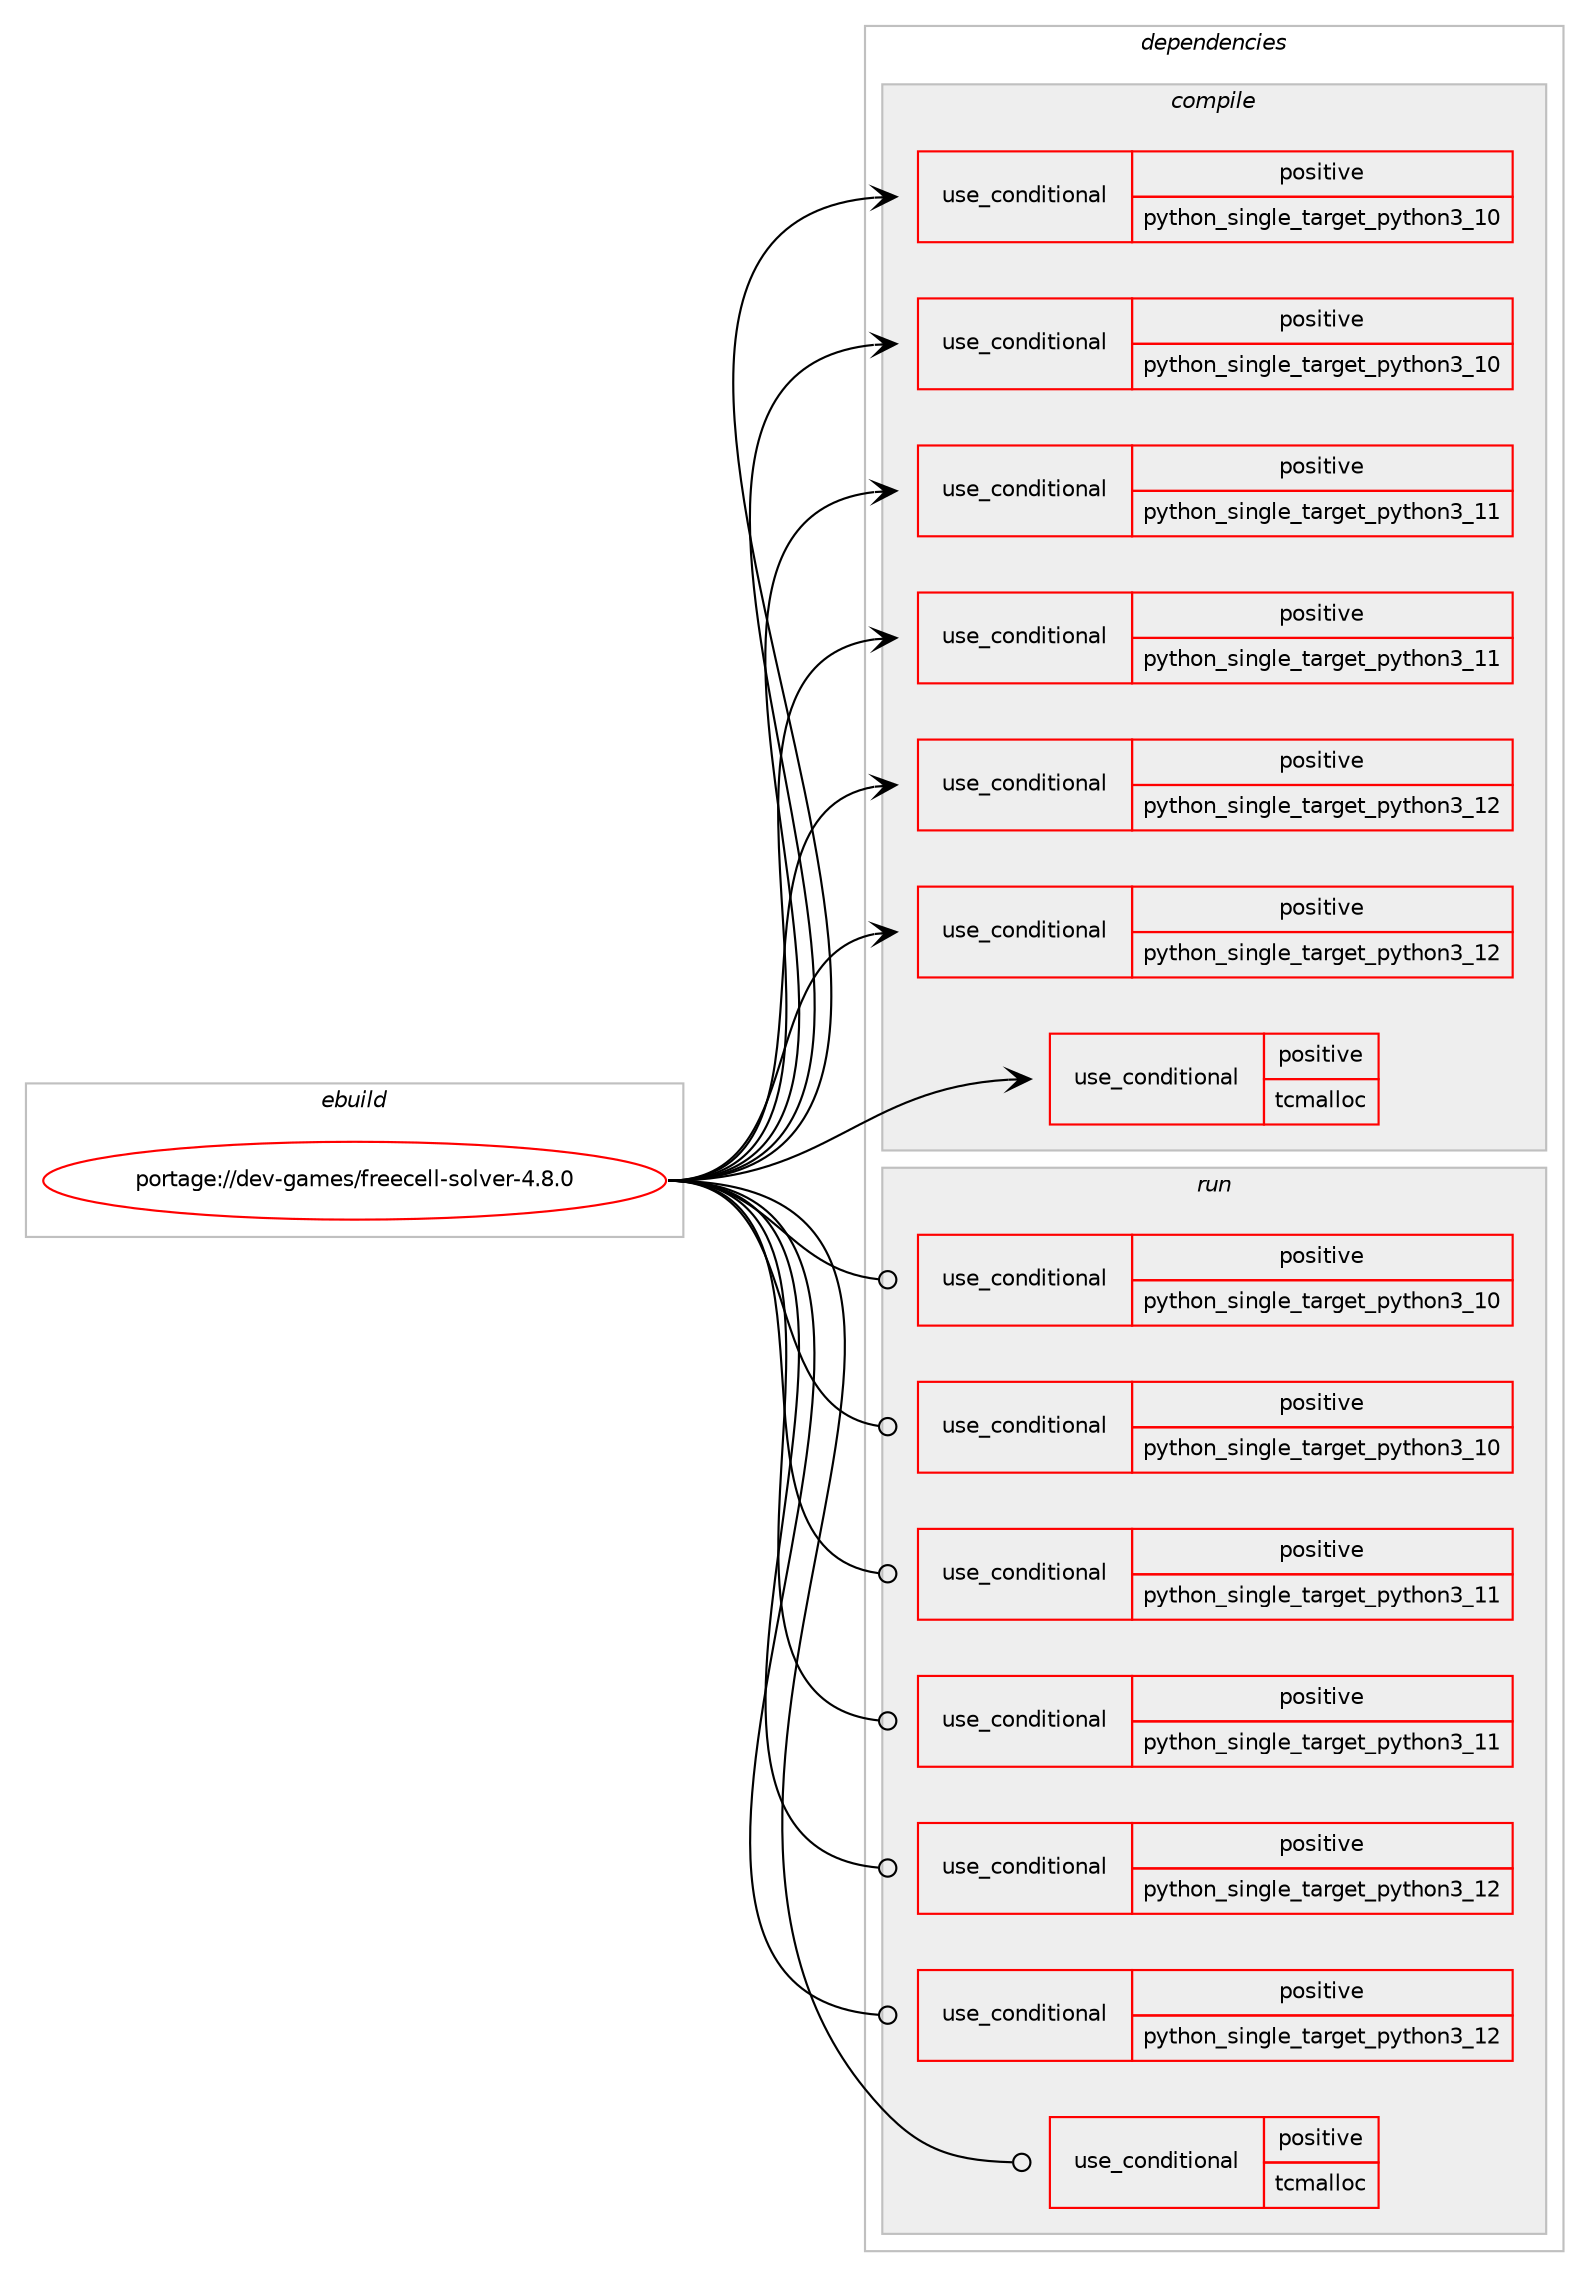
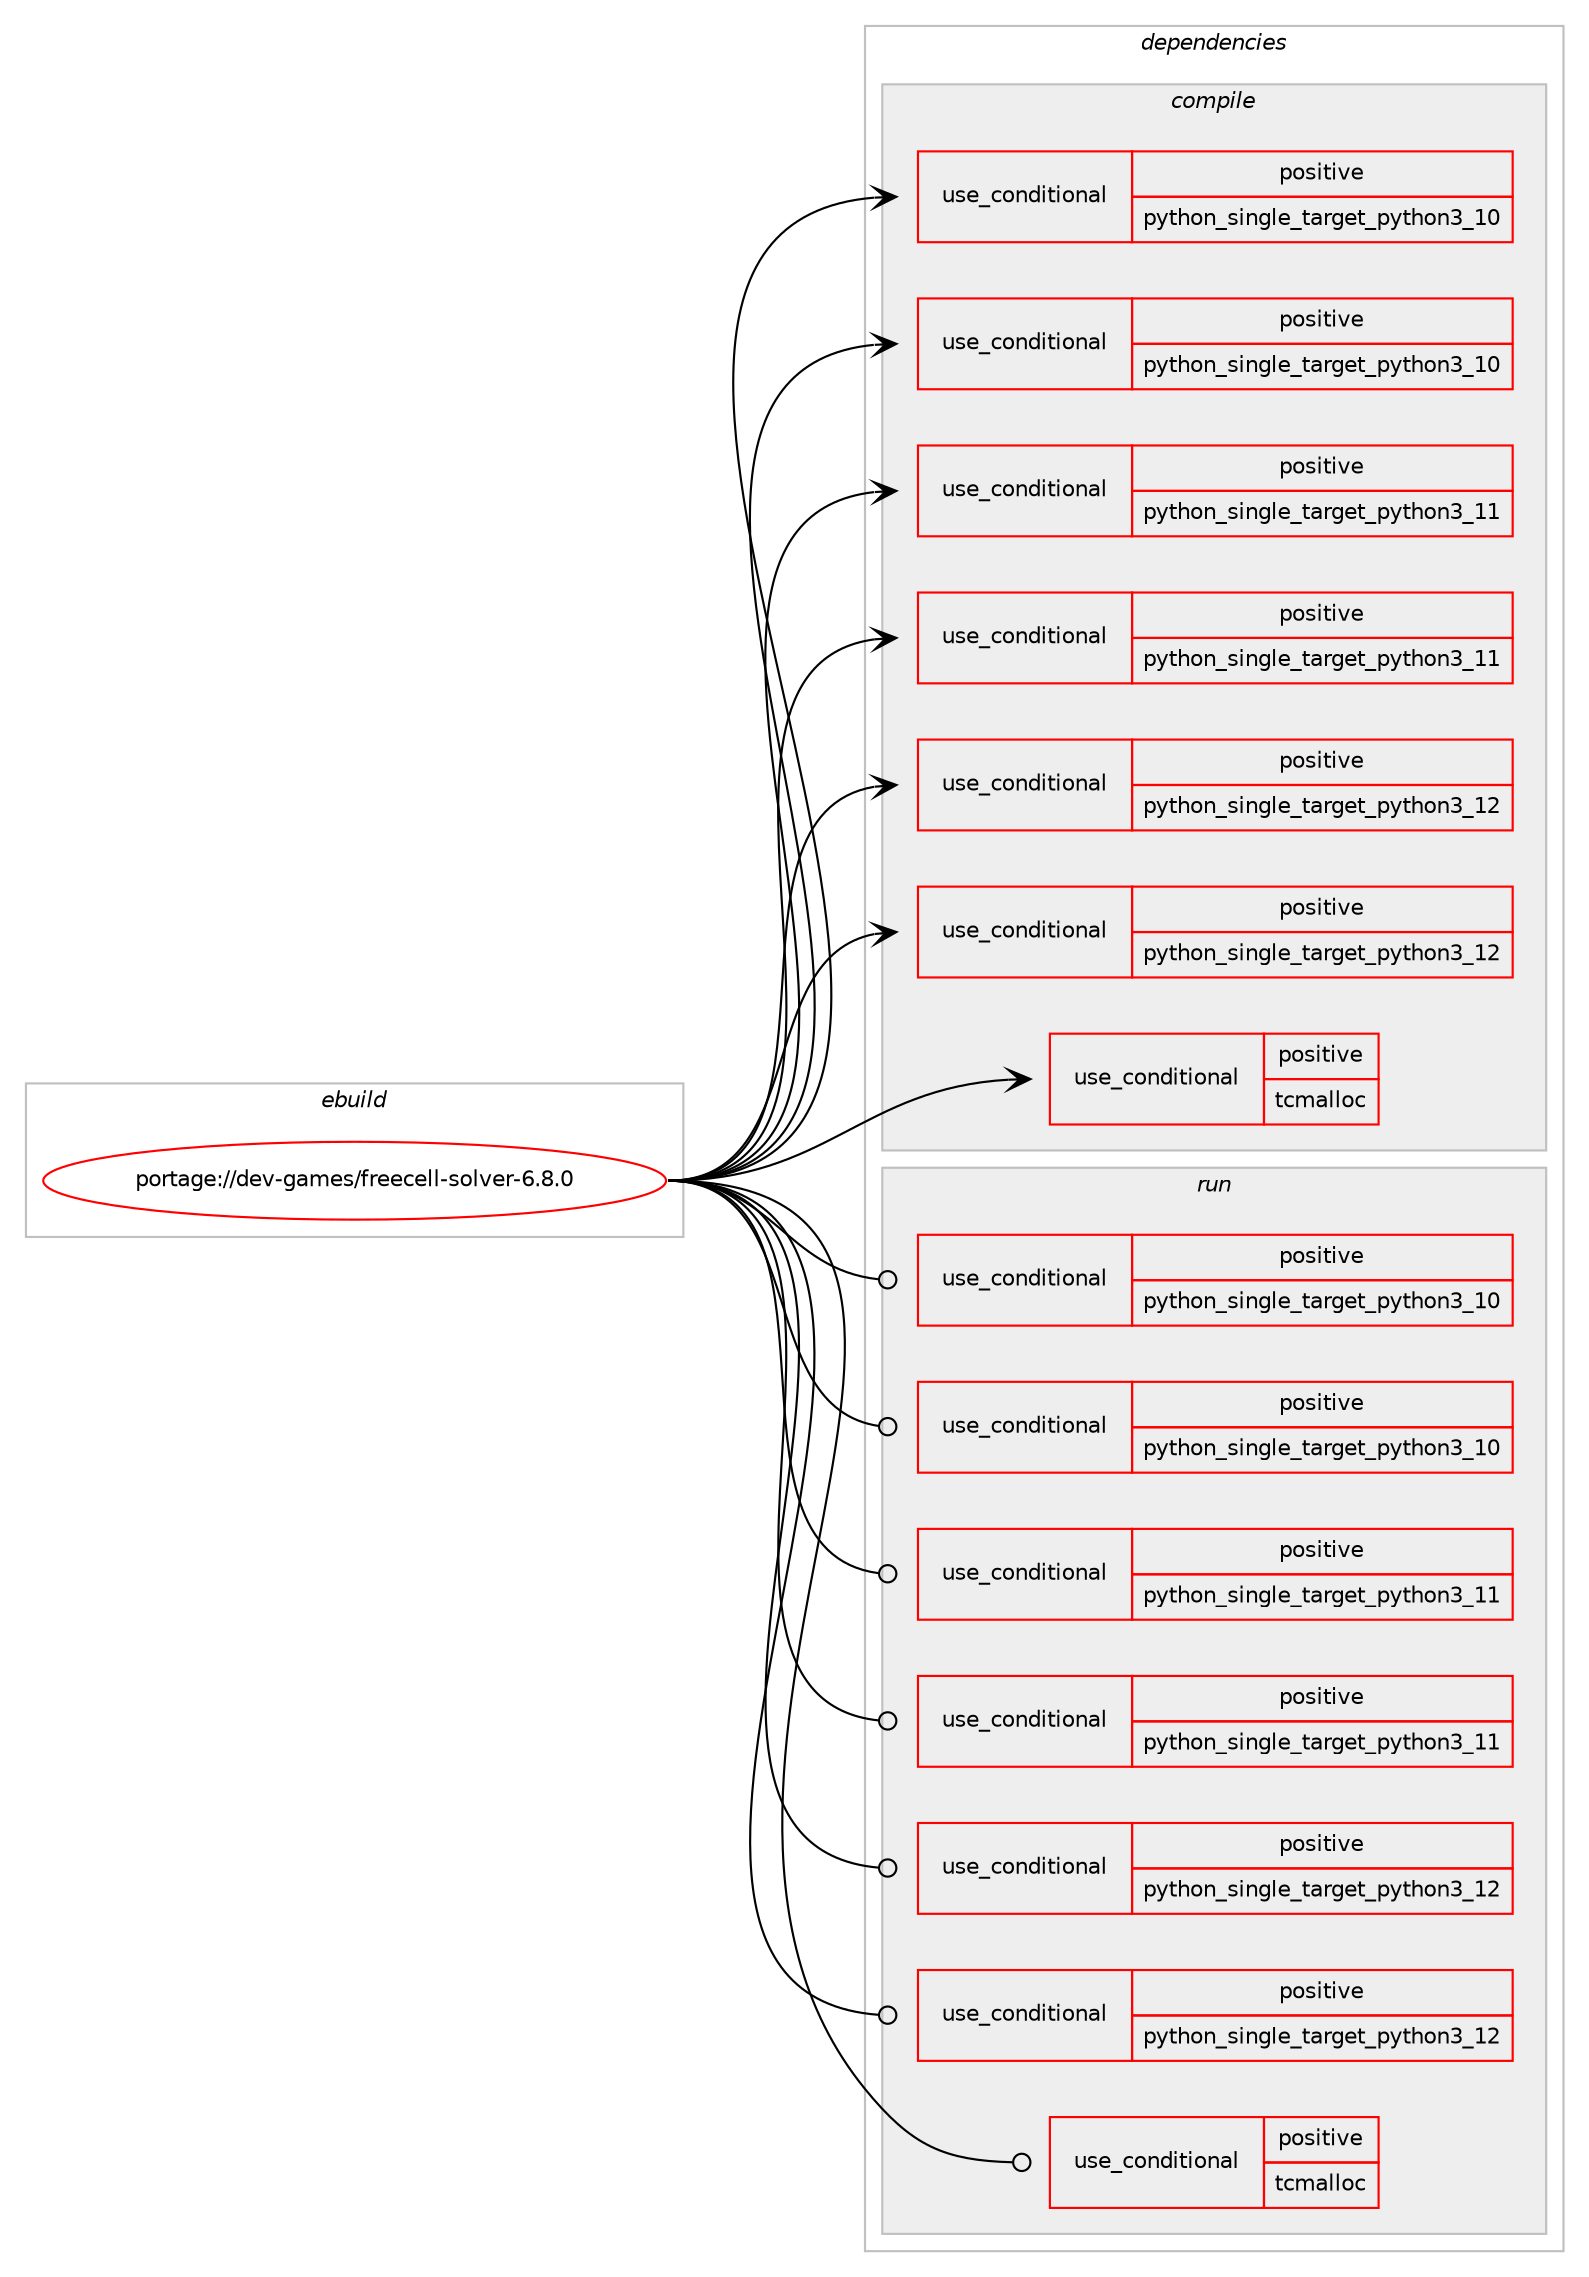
(355, 1181) -> (355, 1181)
